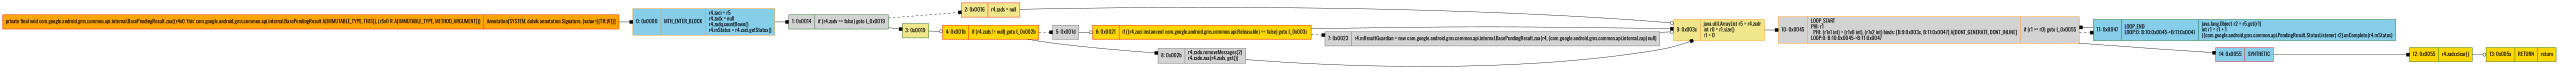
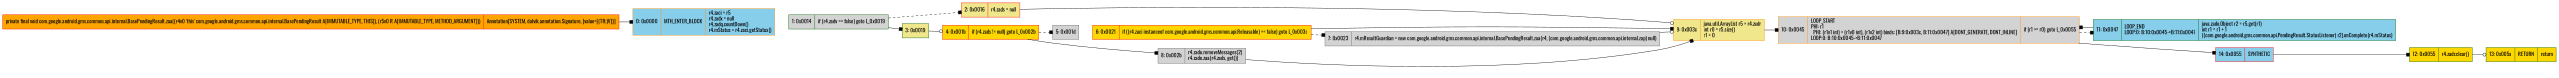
(780, 22) -> none
(2232, 24) -> (2232, 24)
(1719, 30) -> (1719, 30)
(1084, 32) -> none
